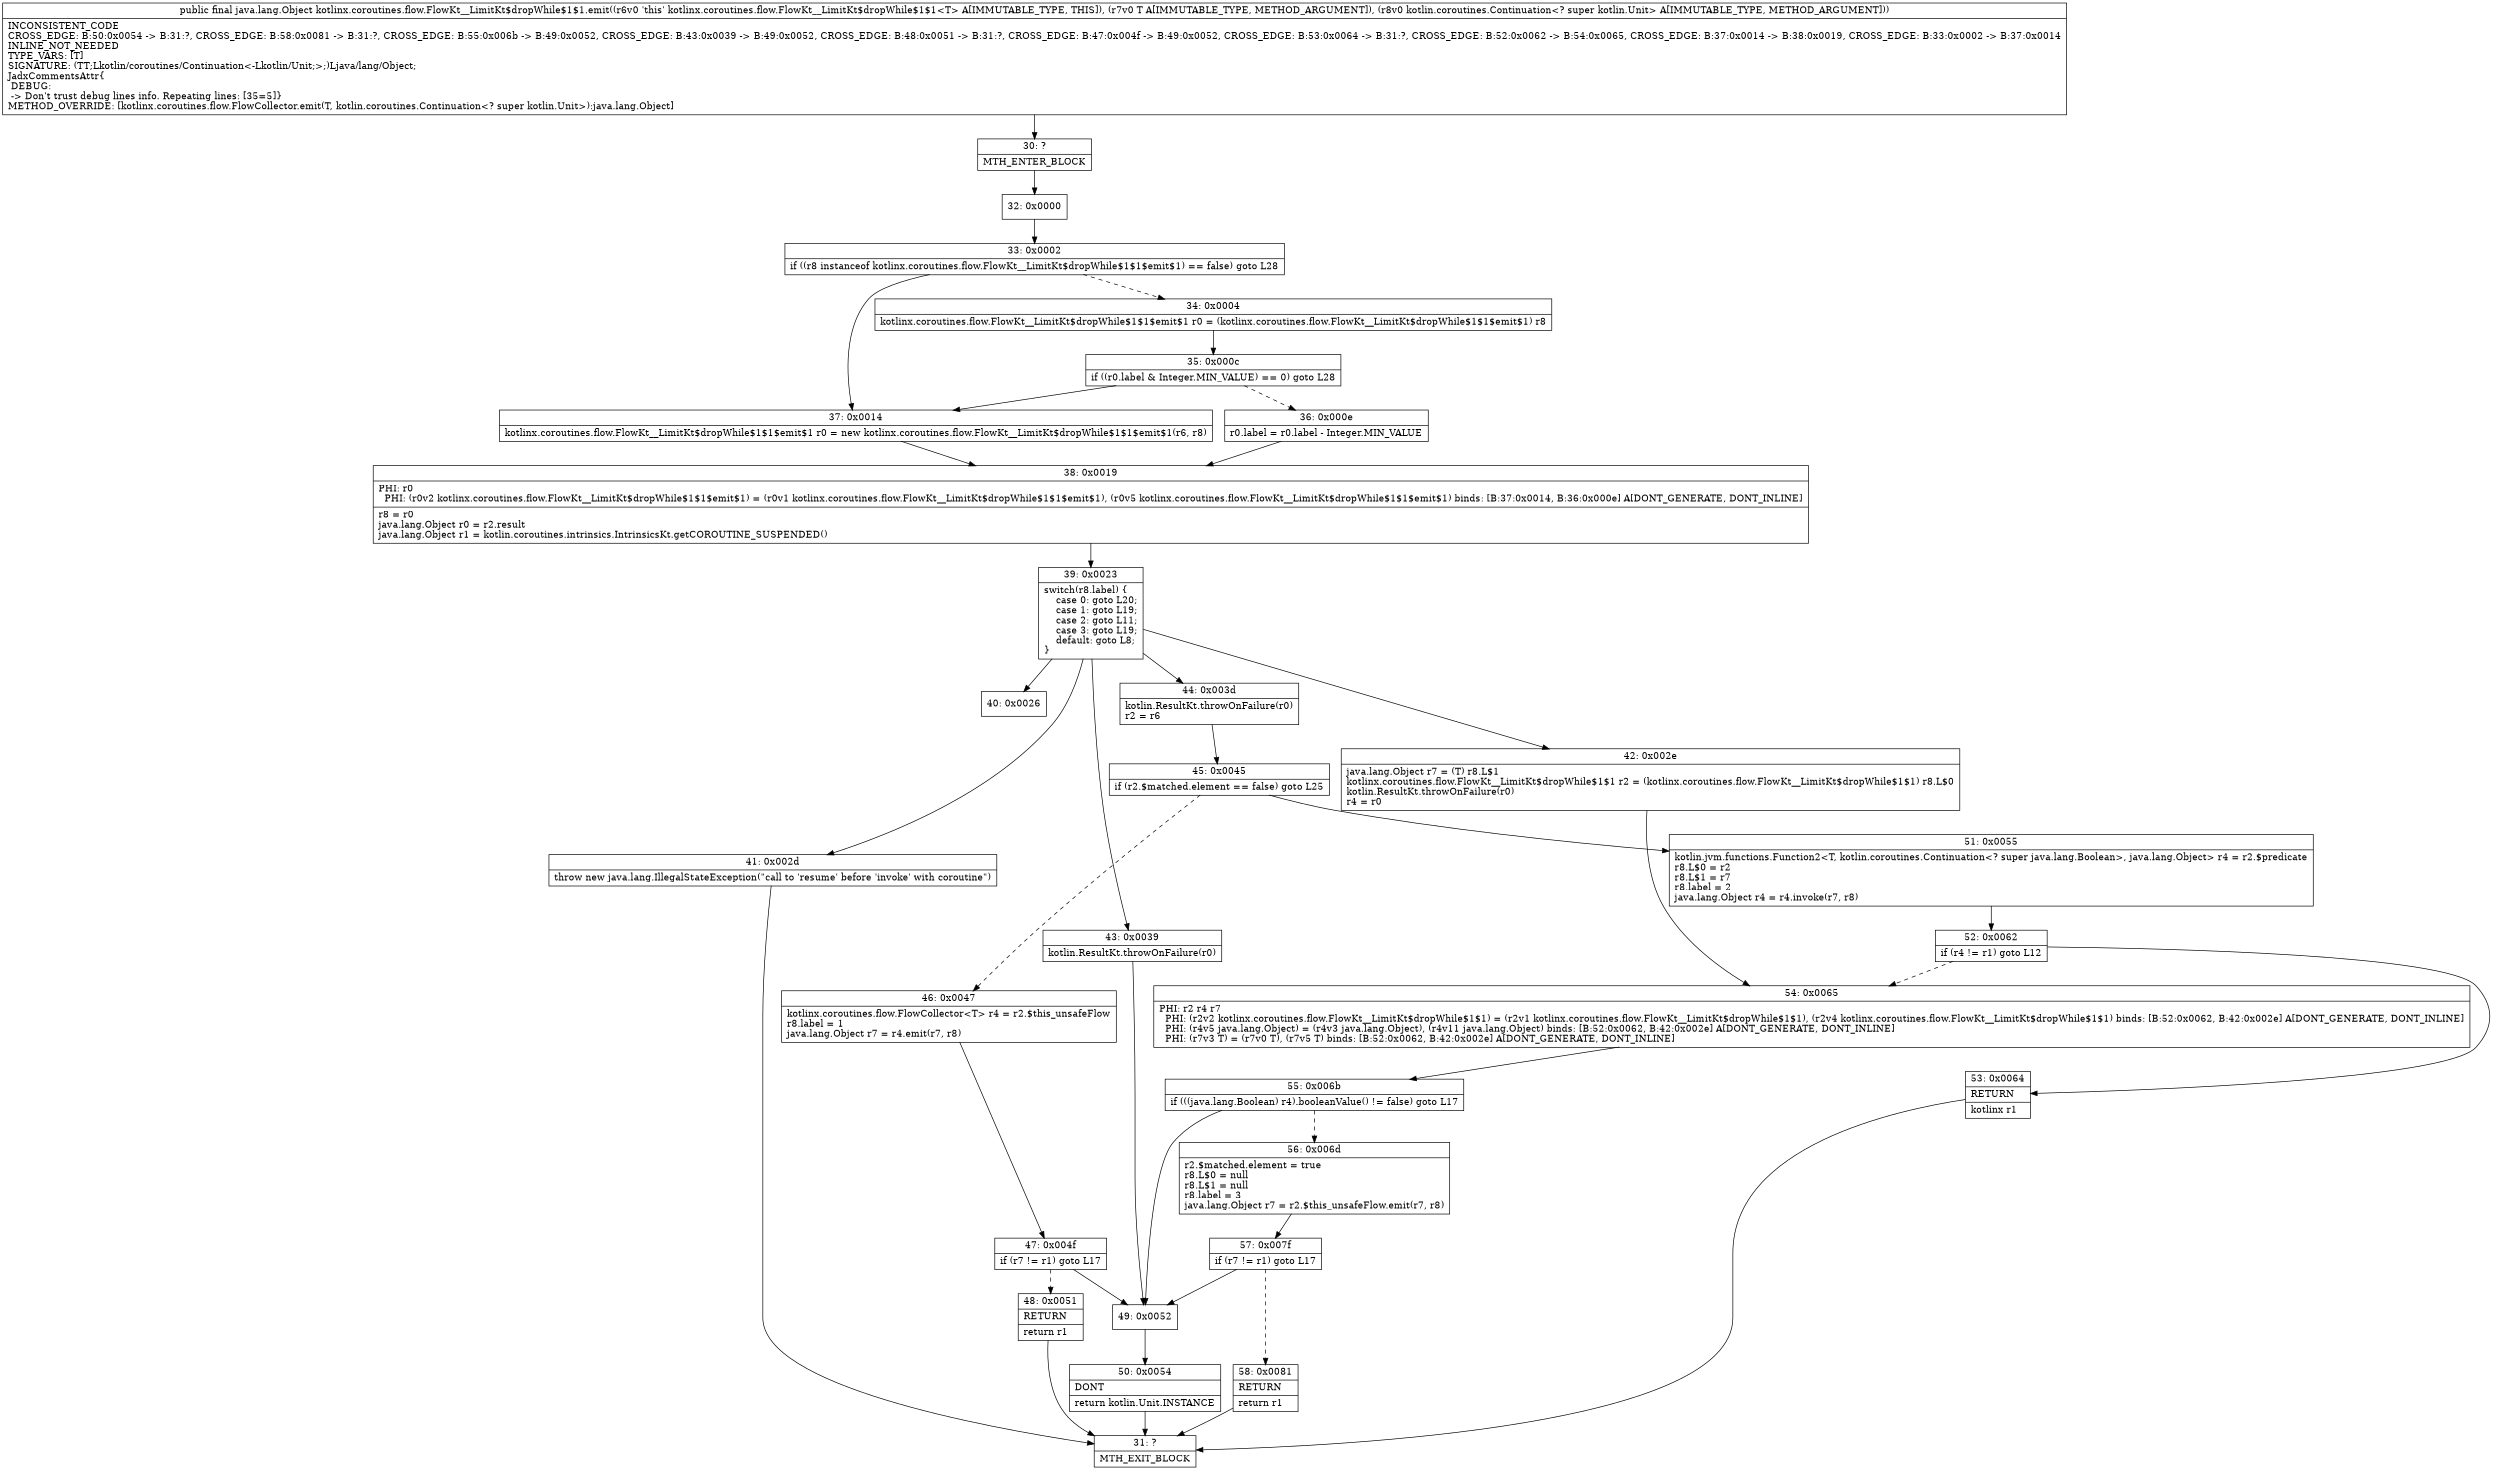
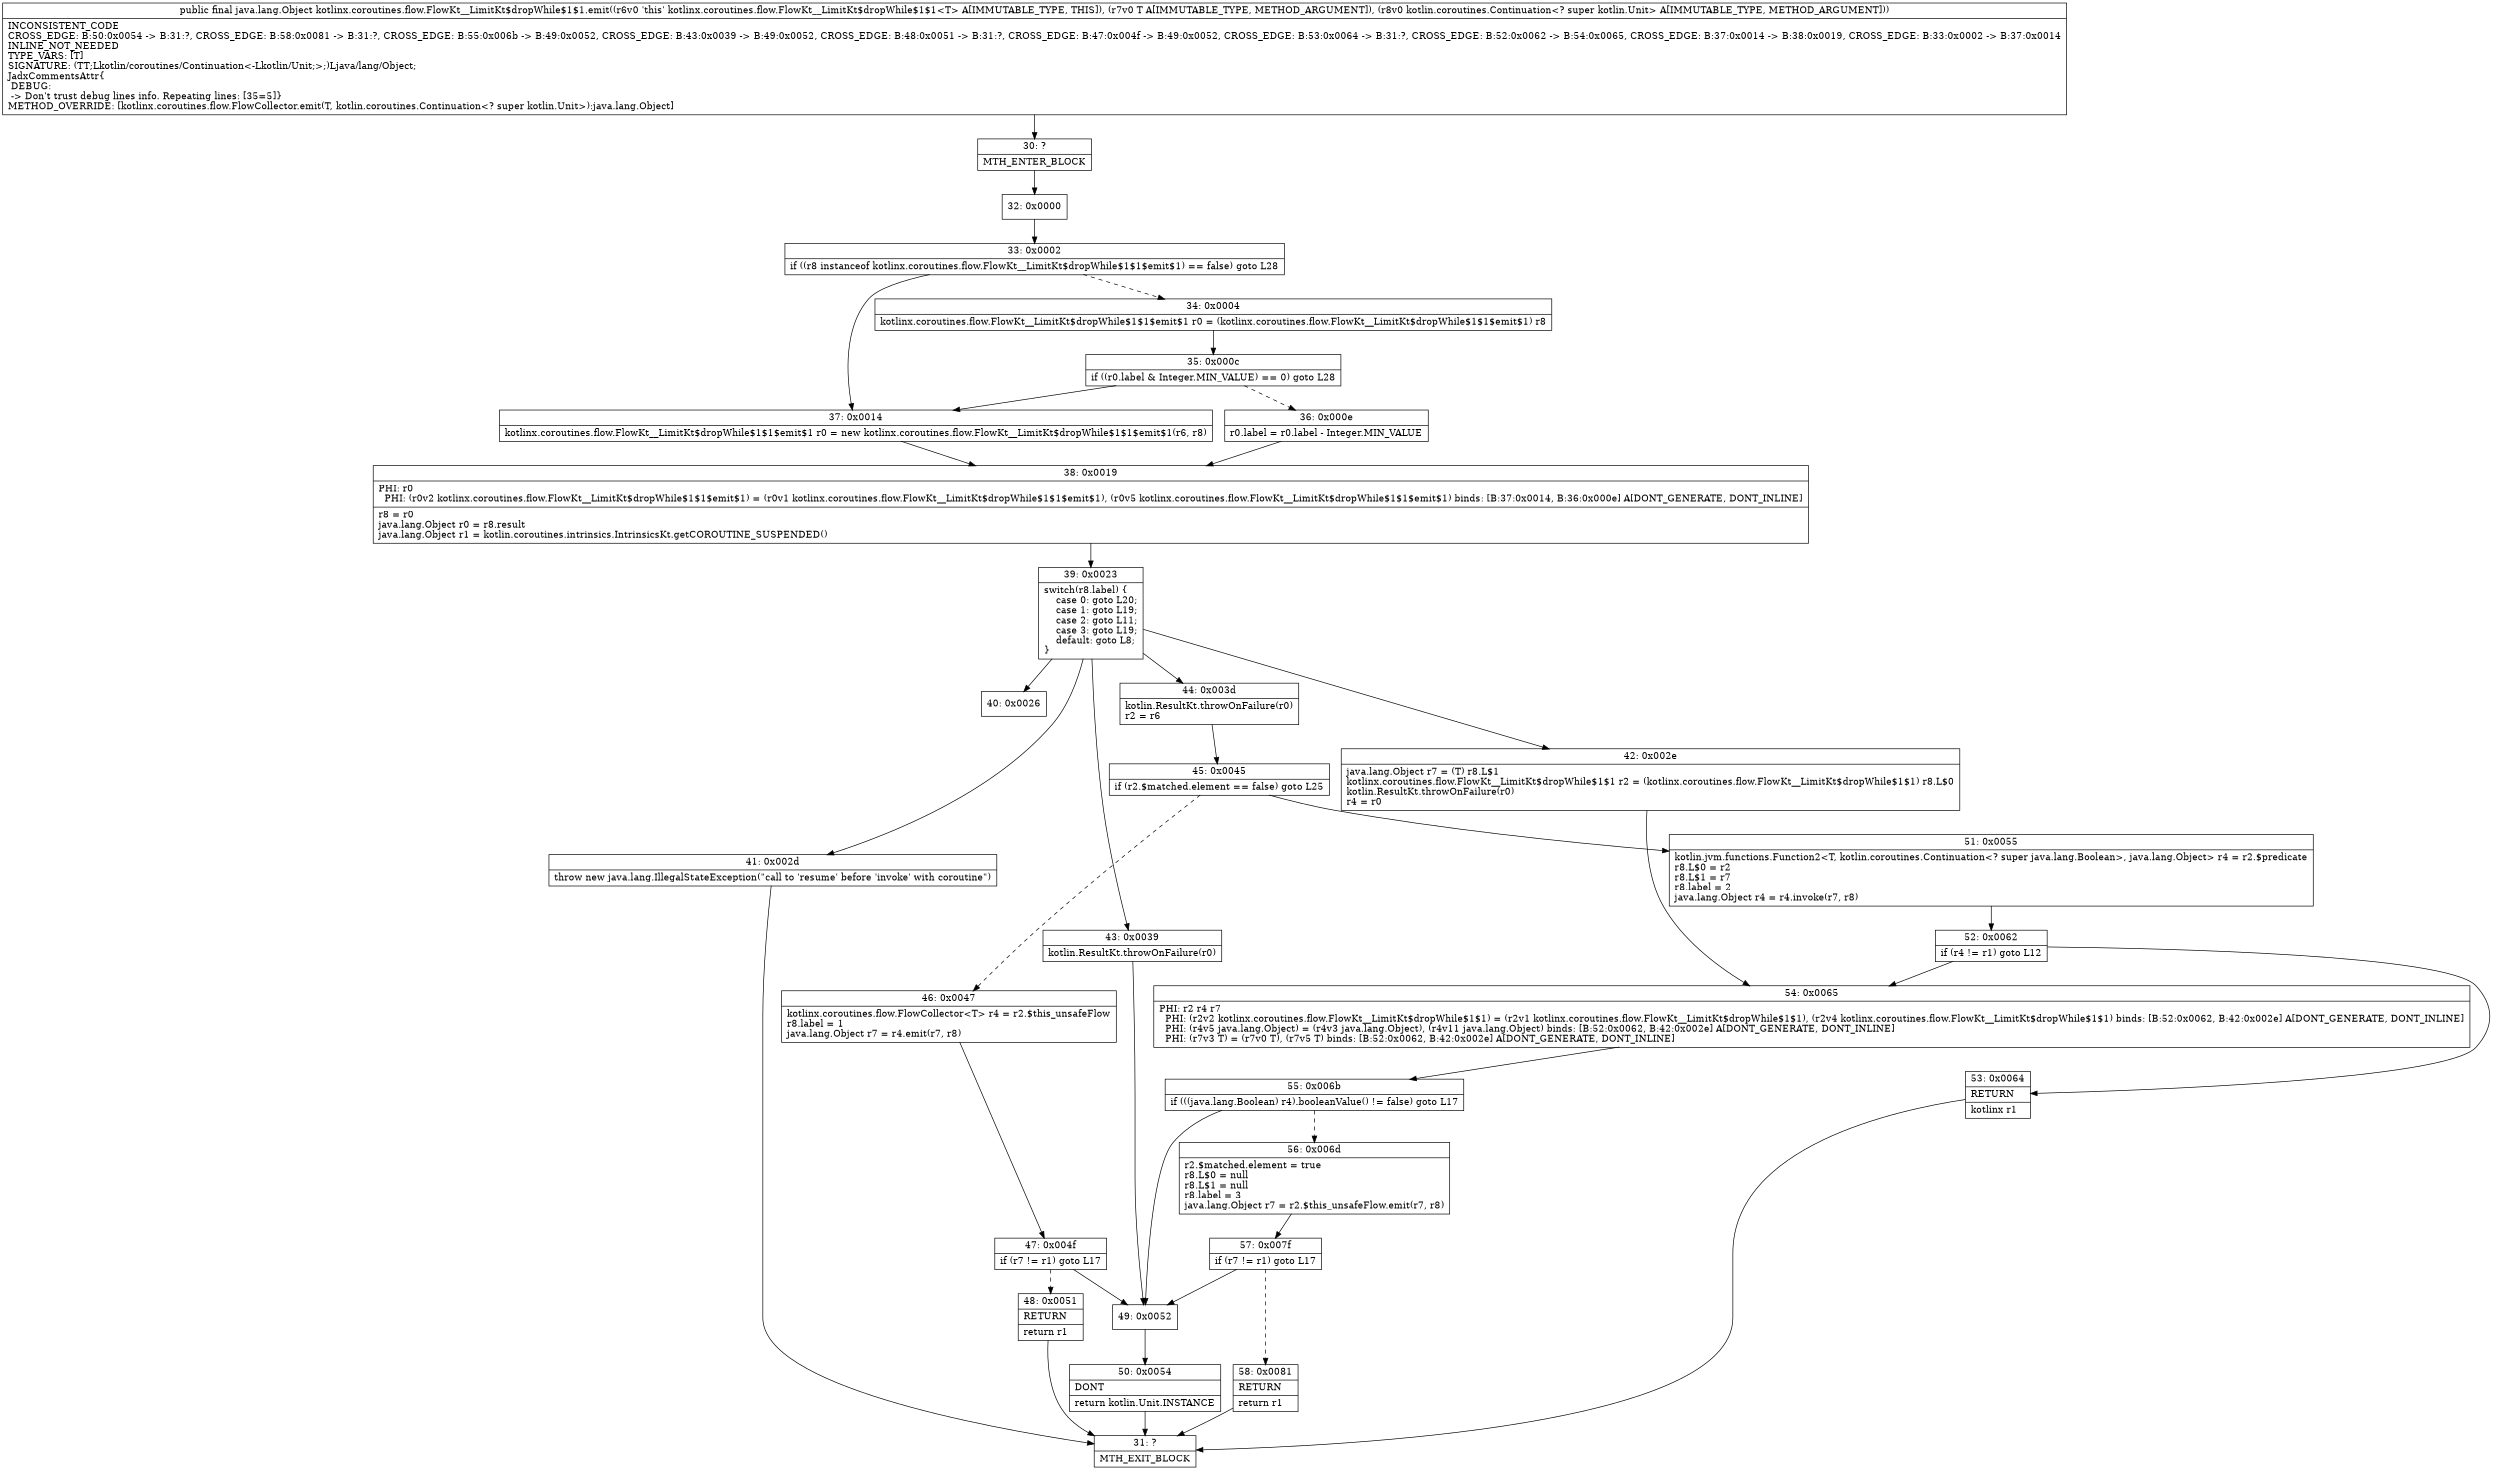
(452, 525) -> (452, 525)
(1924, 973) -> (1924, 973)
